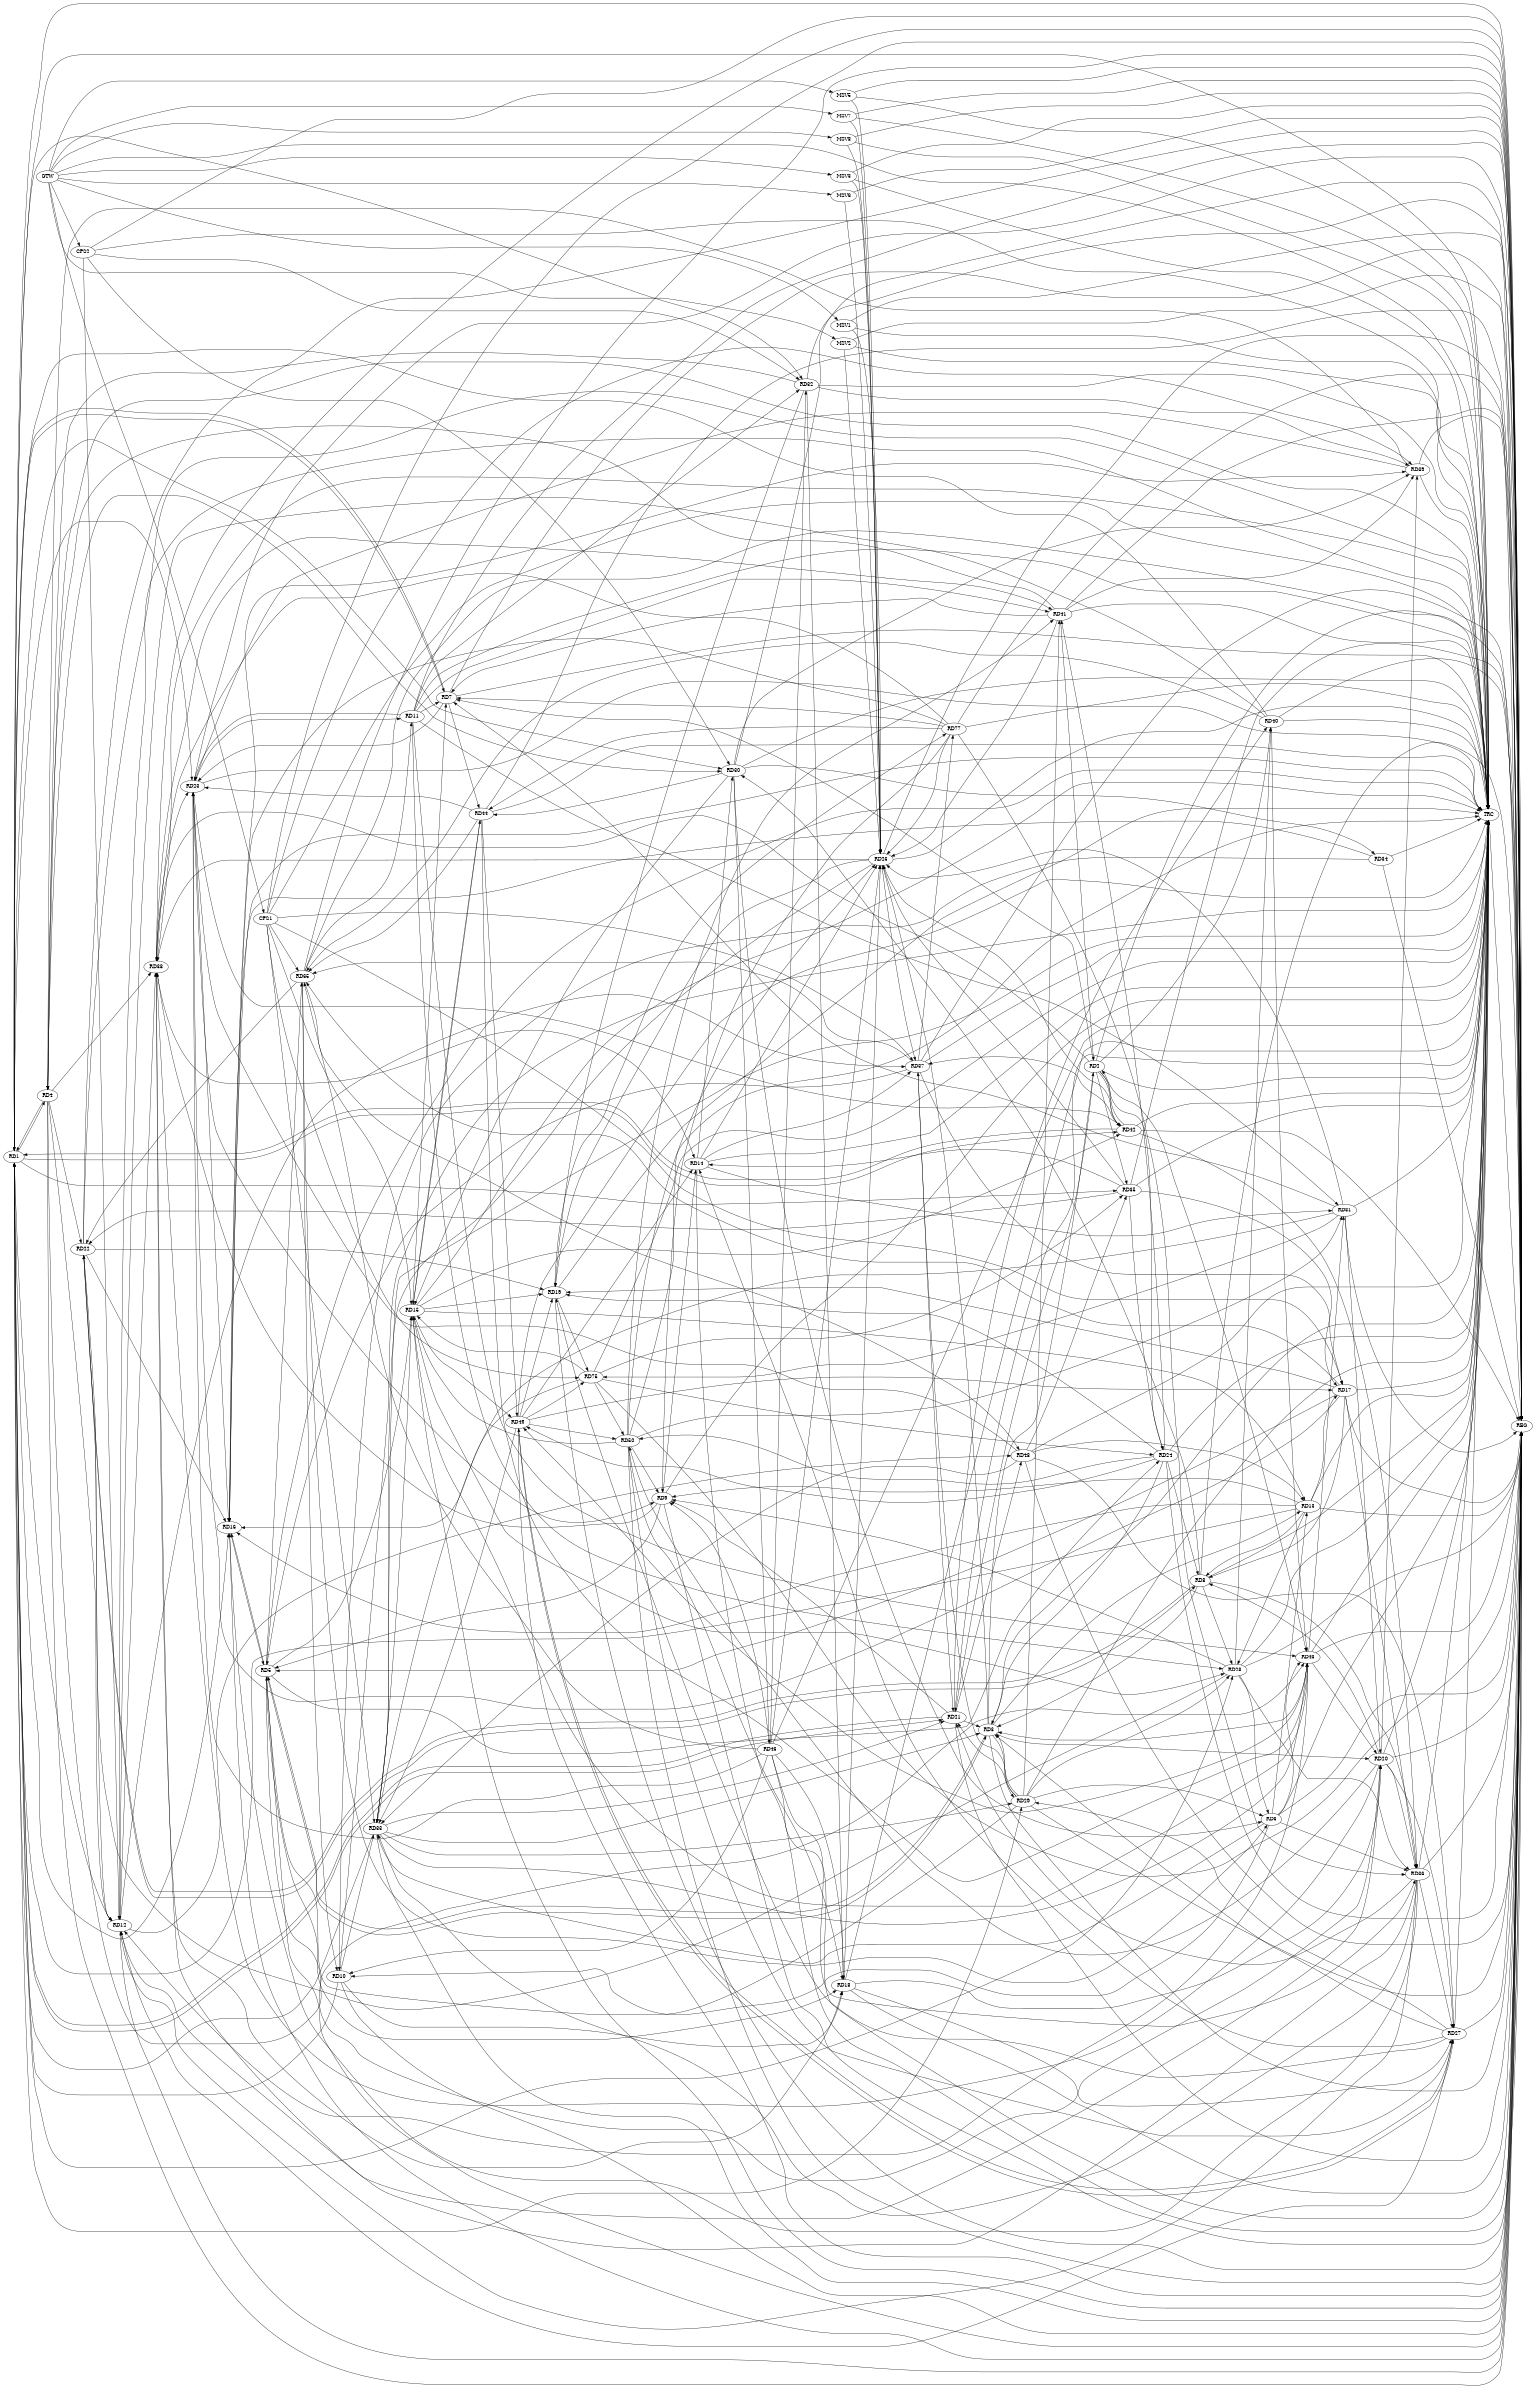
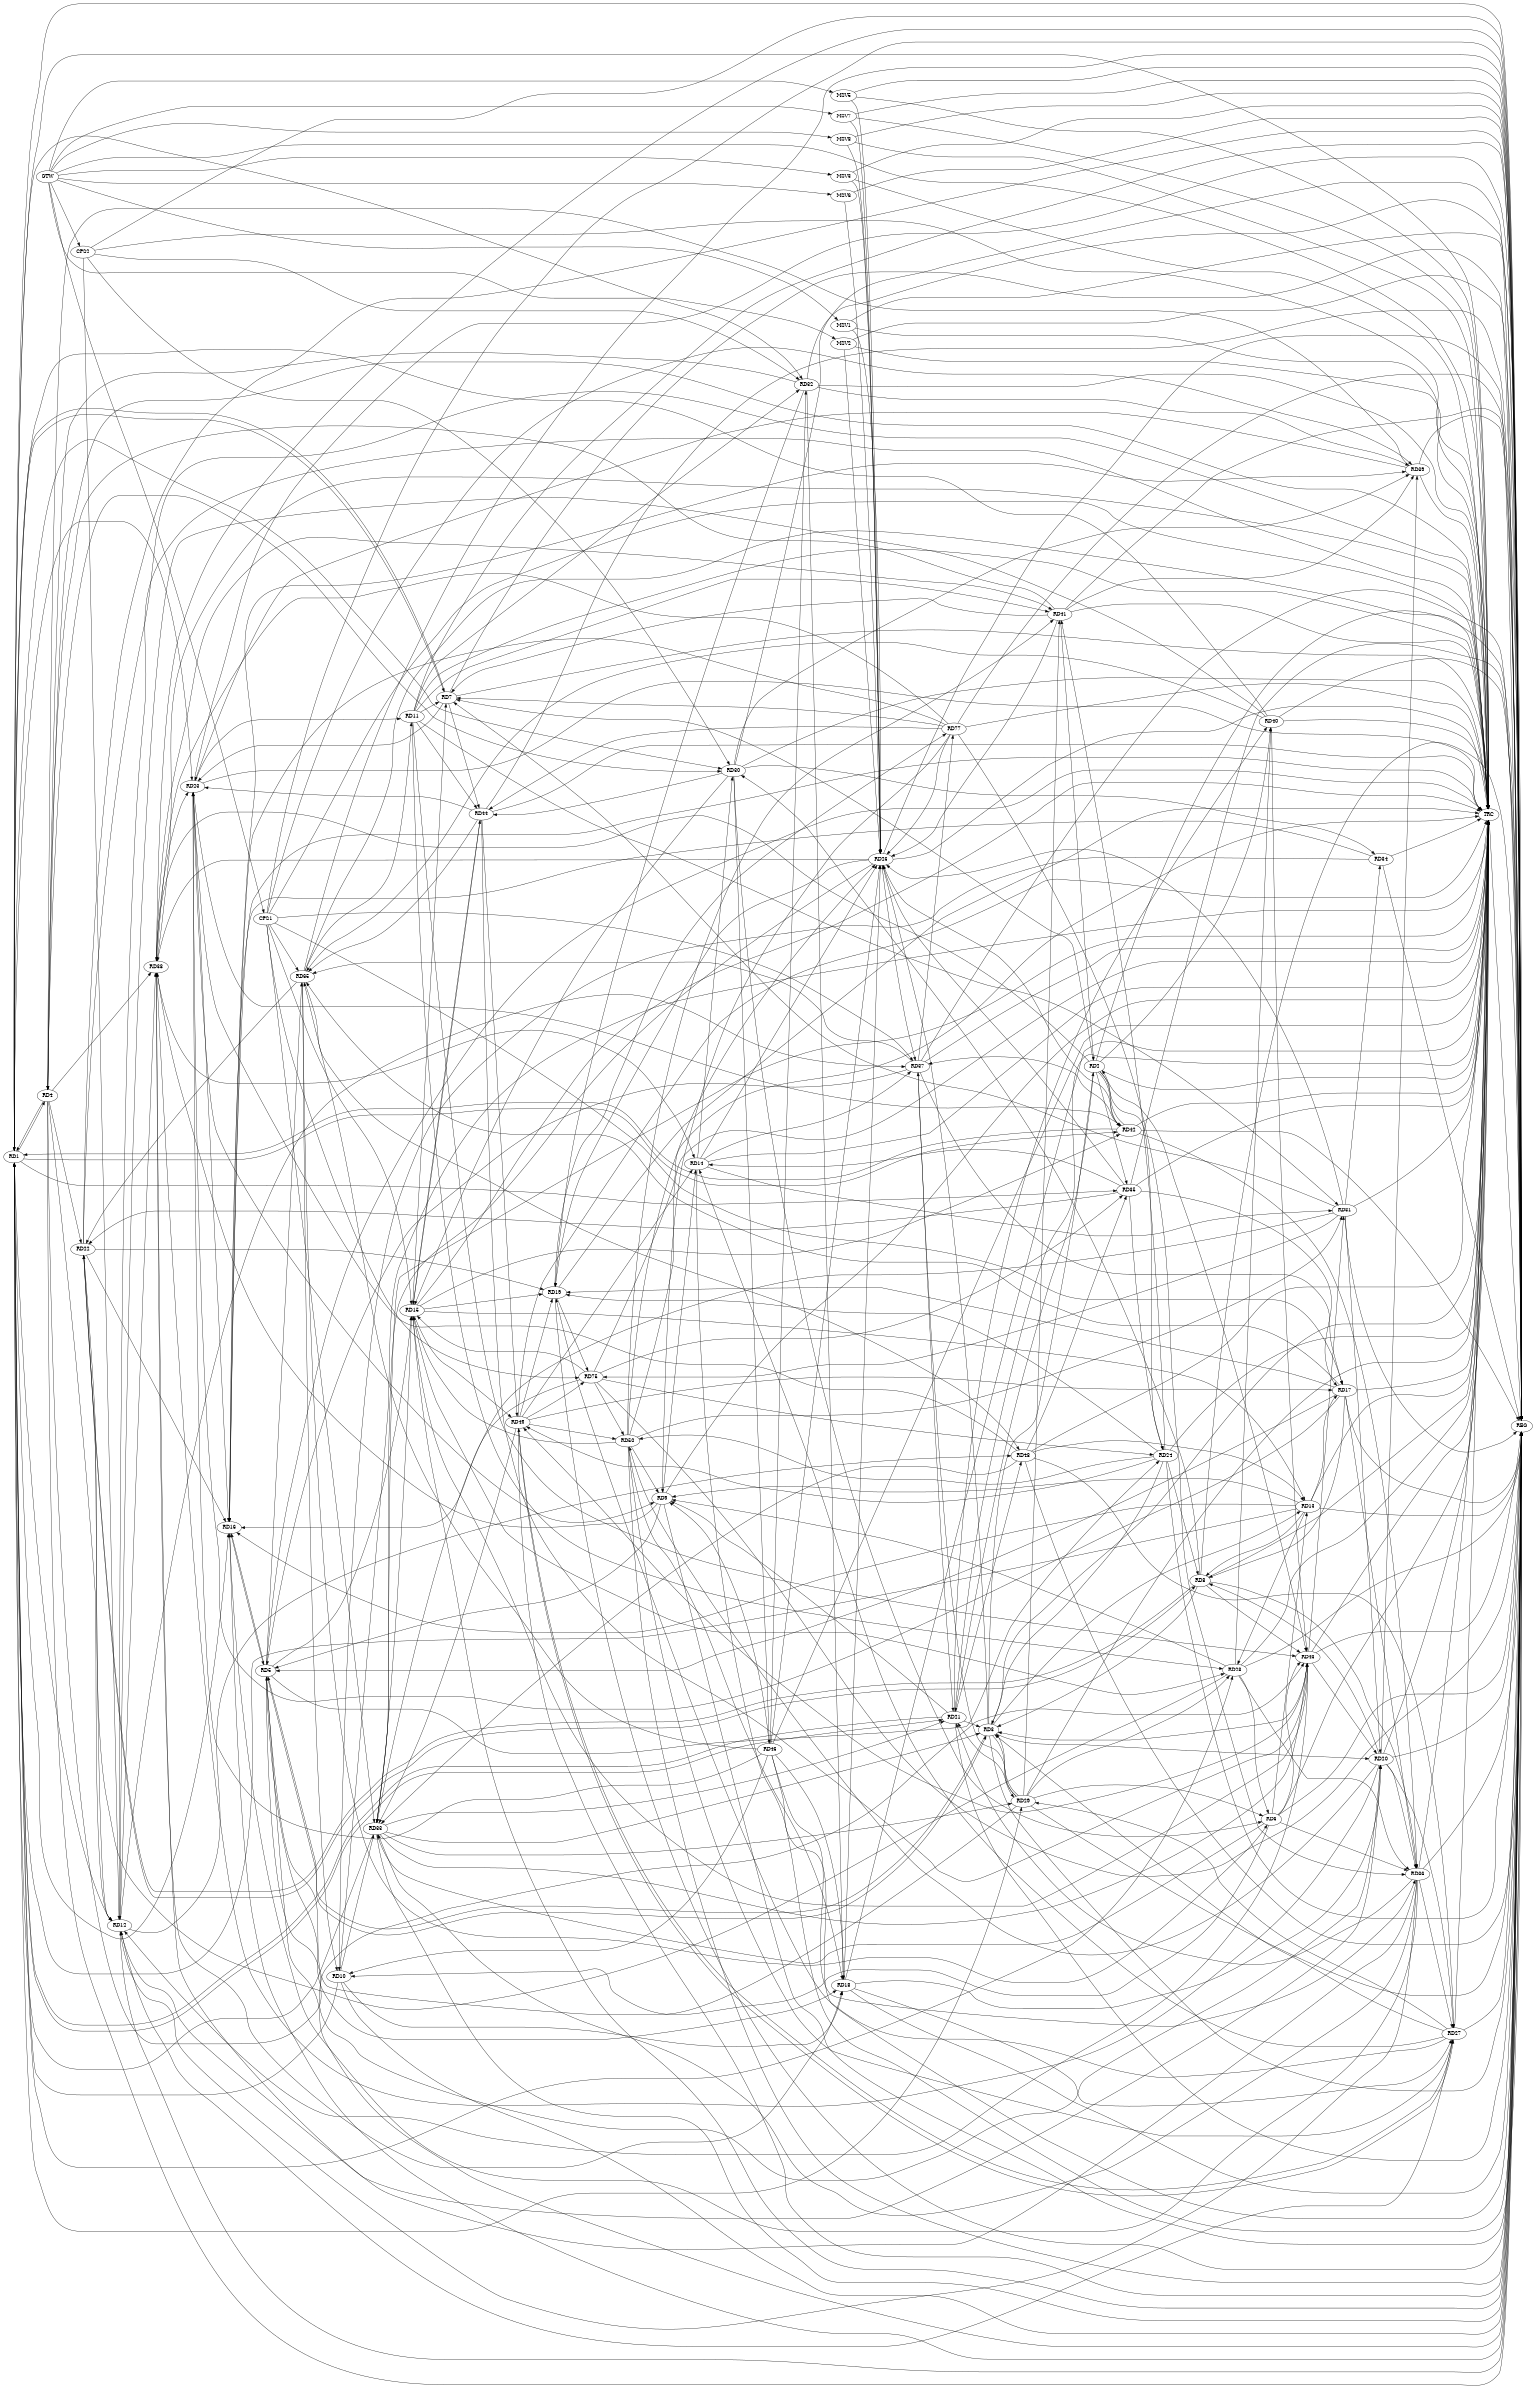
(282, 714) -> (446, 764)
none -> (1363, 1037)
(1217, 1624) -> (1251, 1619)
